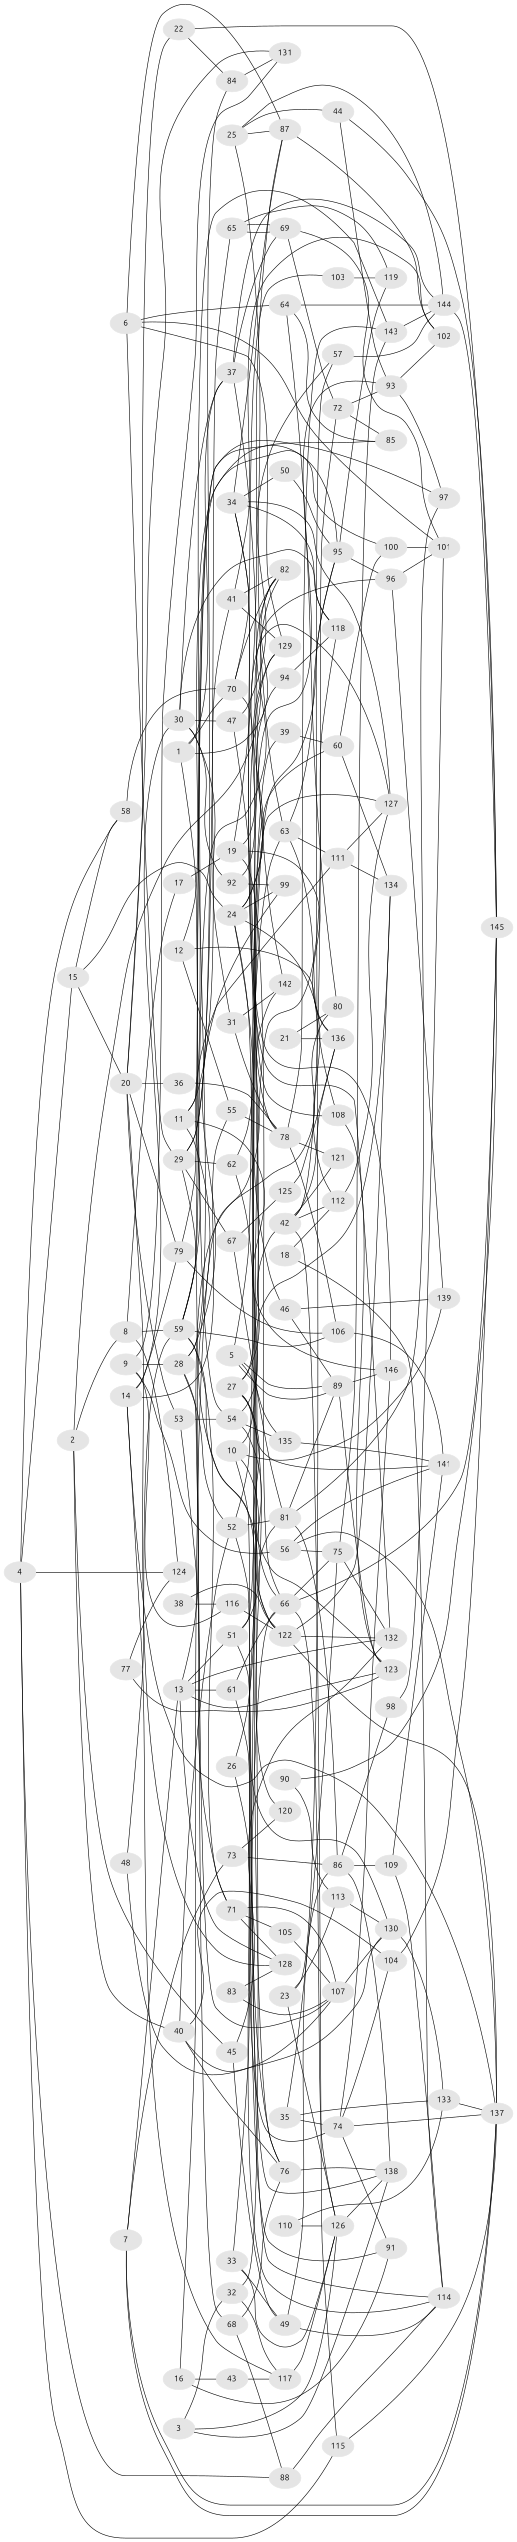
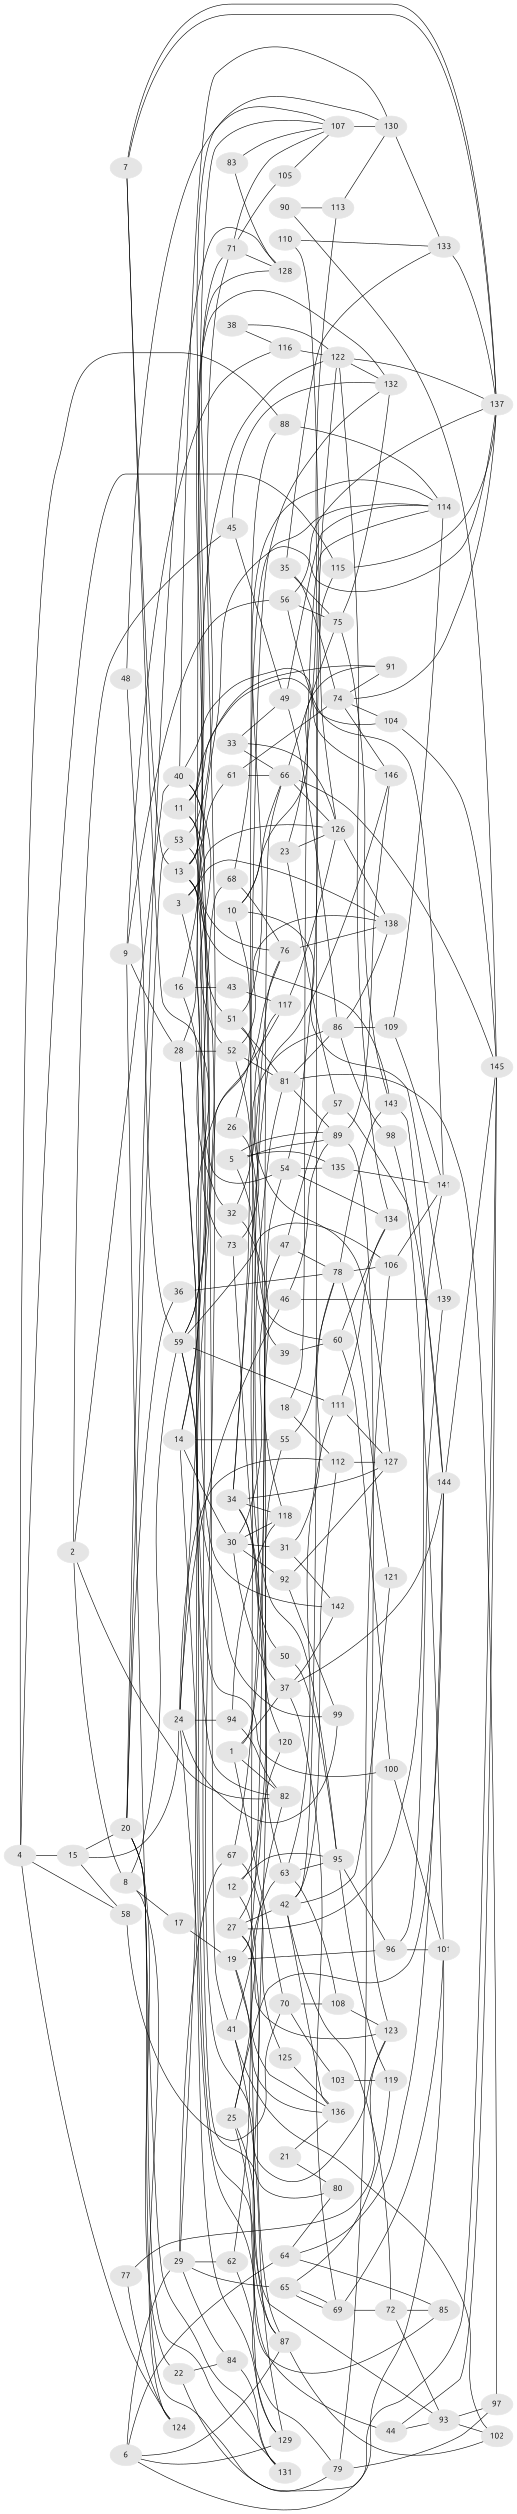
(252, 627) -> (256, 1750)
